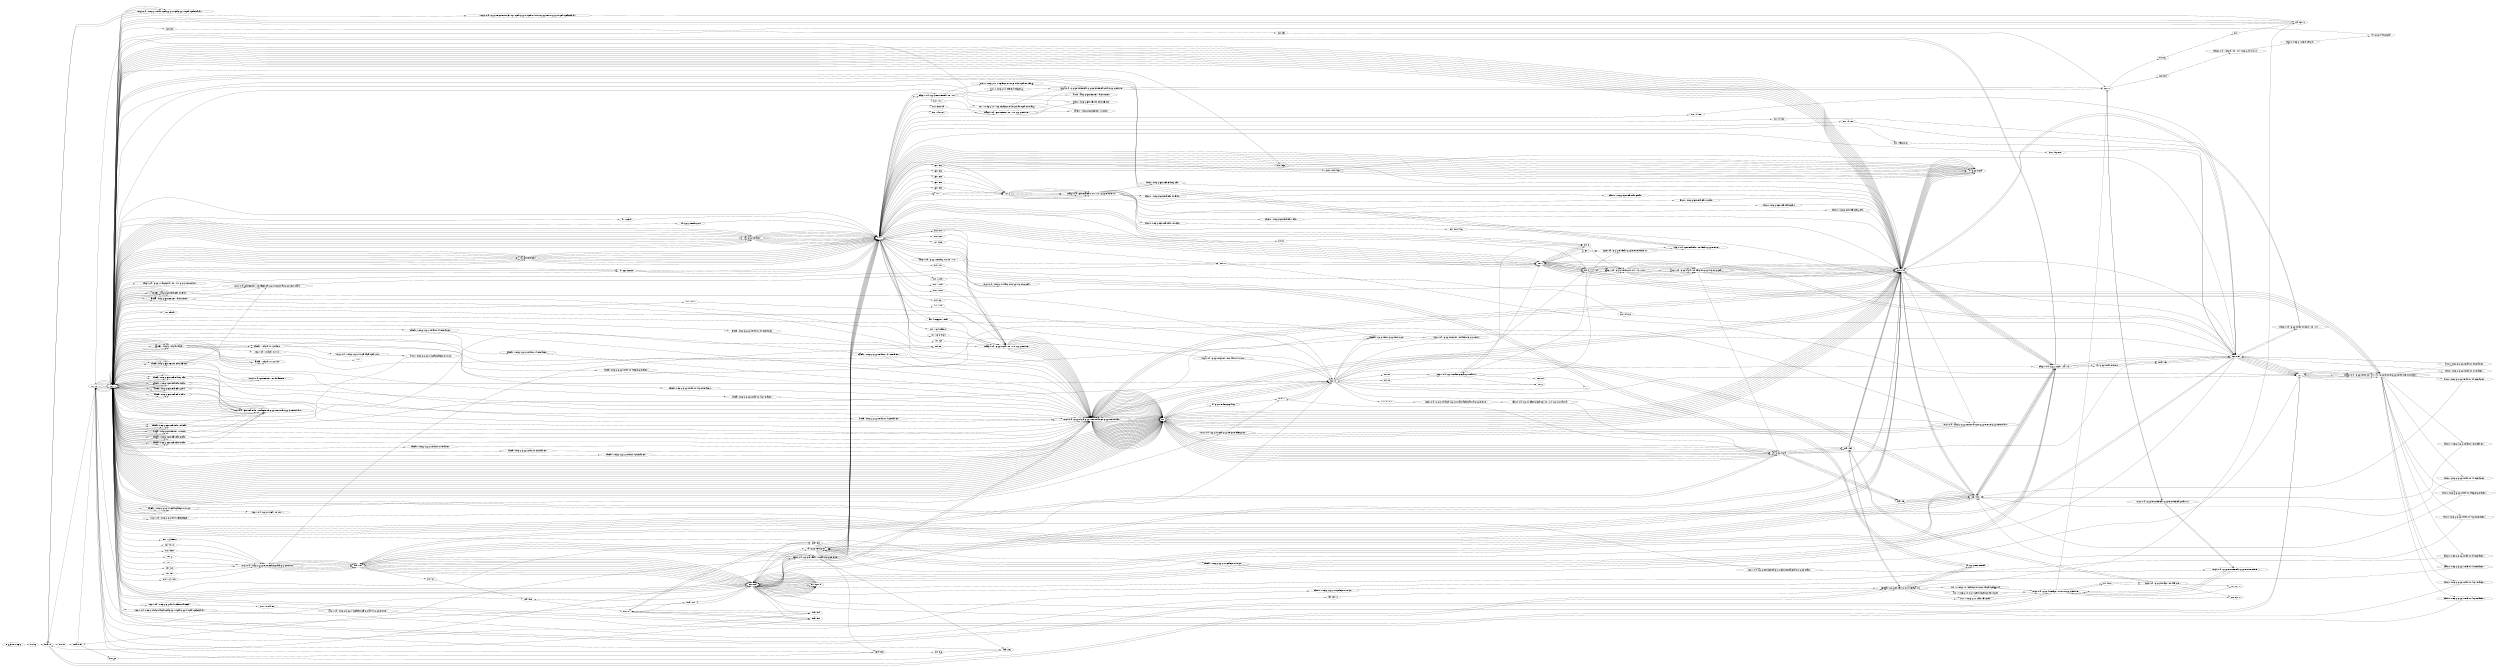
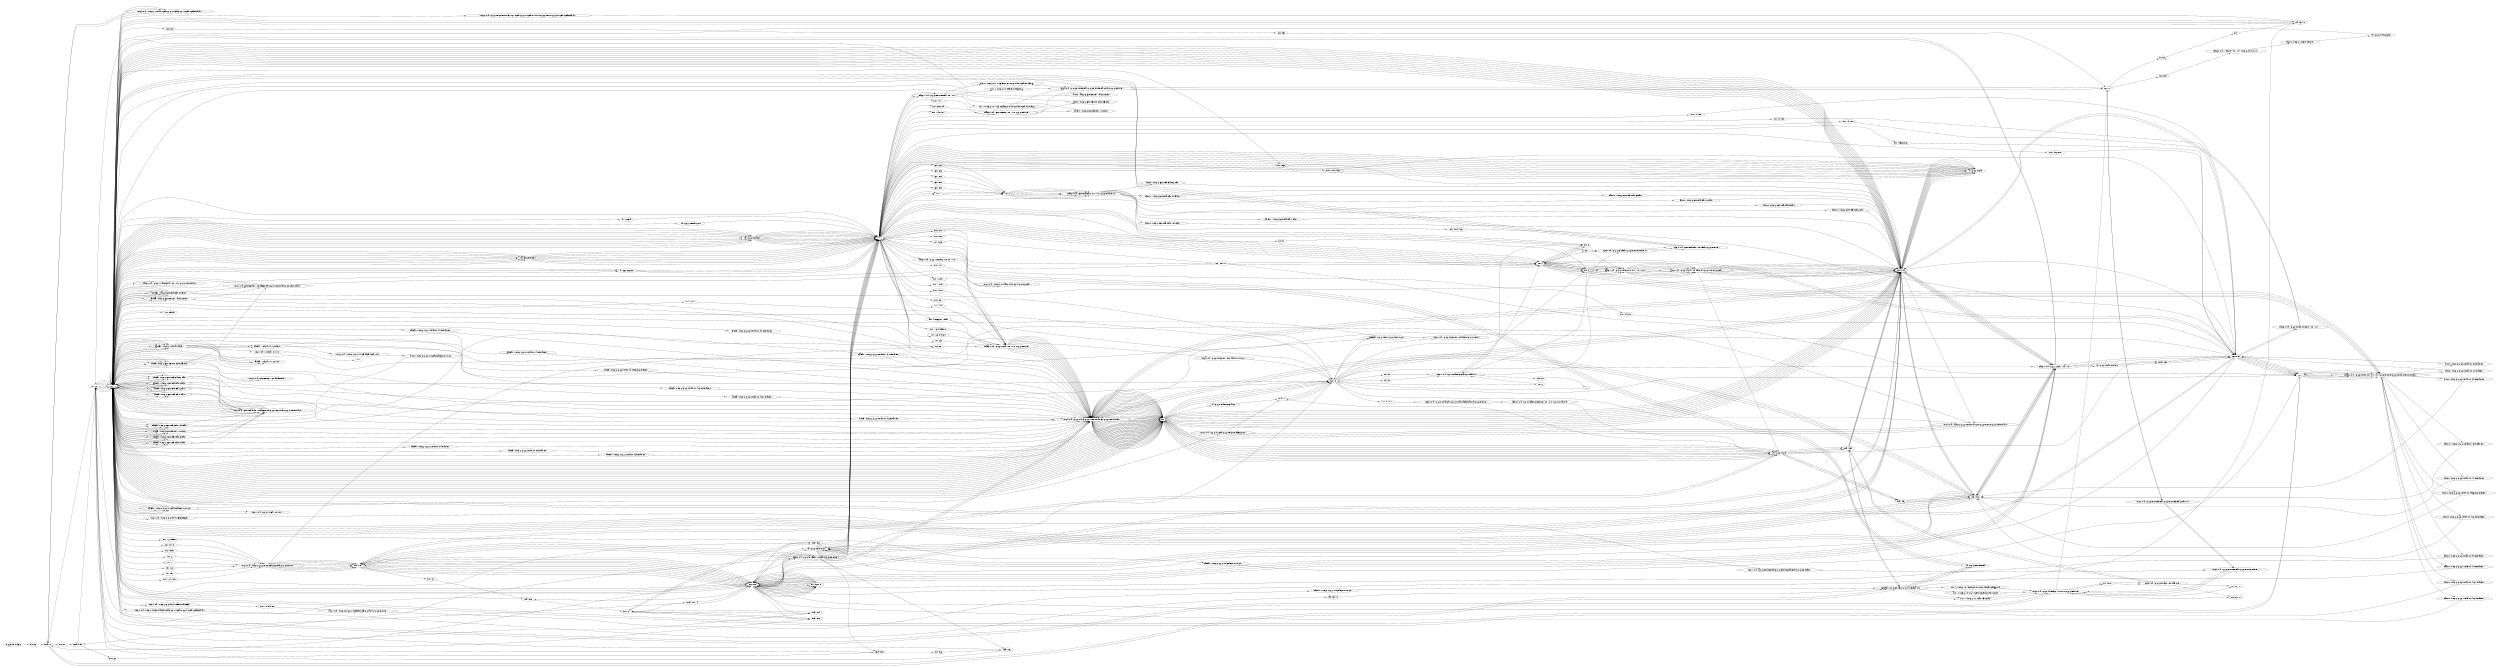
(1499, 382) -> (1504, 381)
